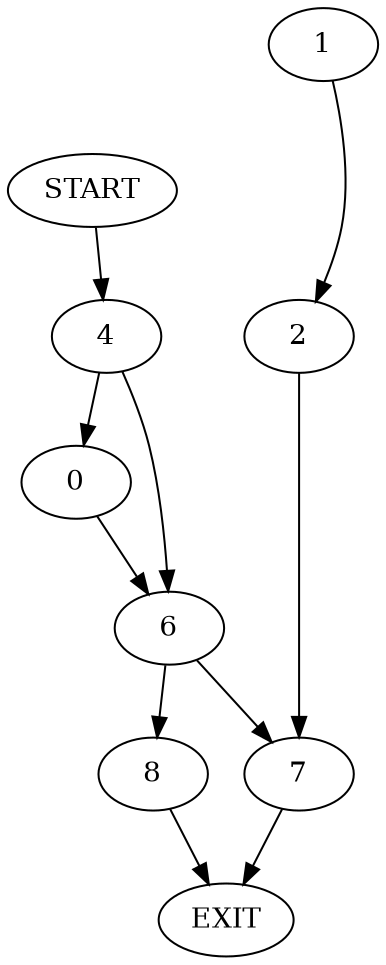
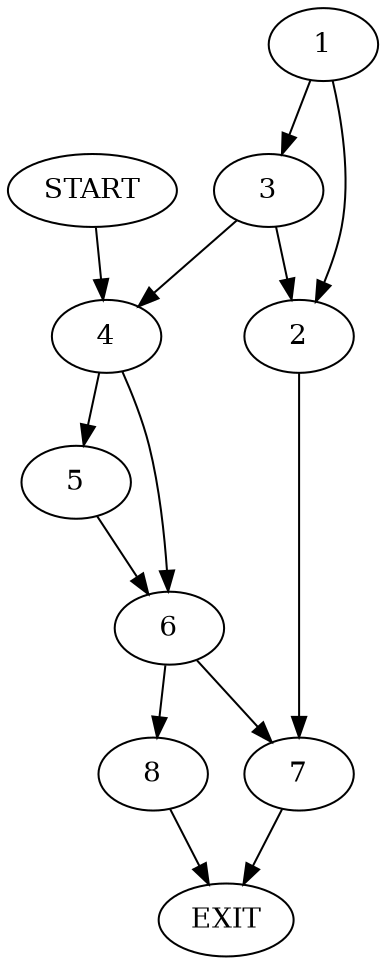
none -> (269, 190)
(76, 482) -> (76, 482)
